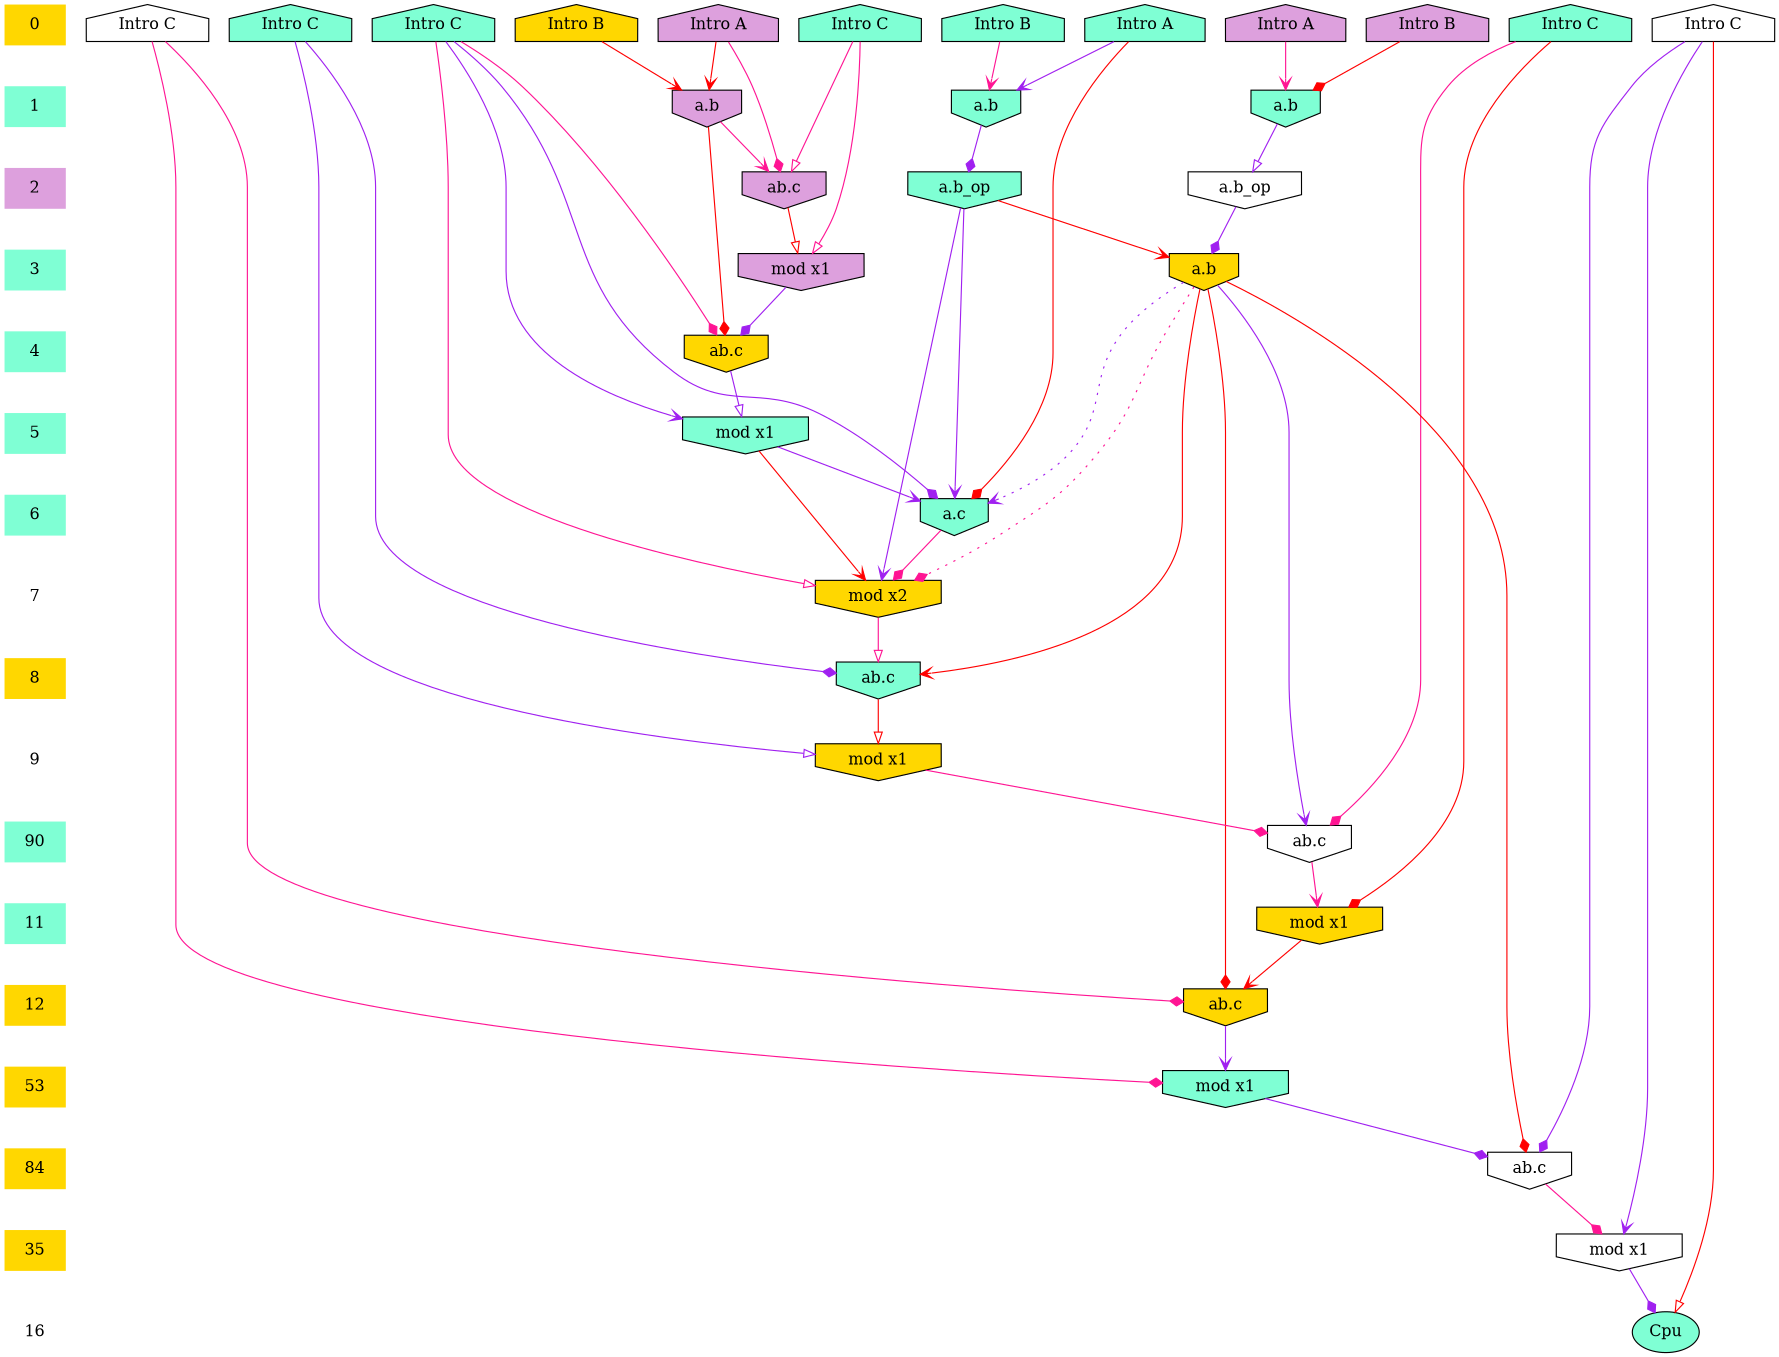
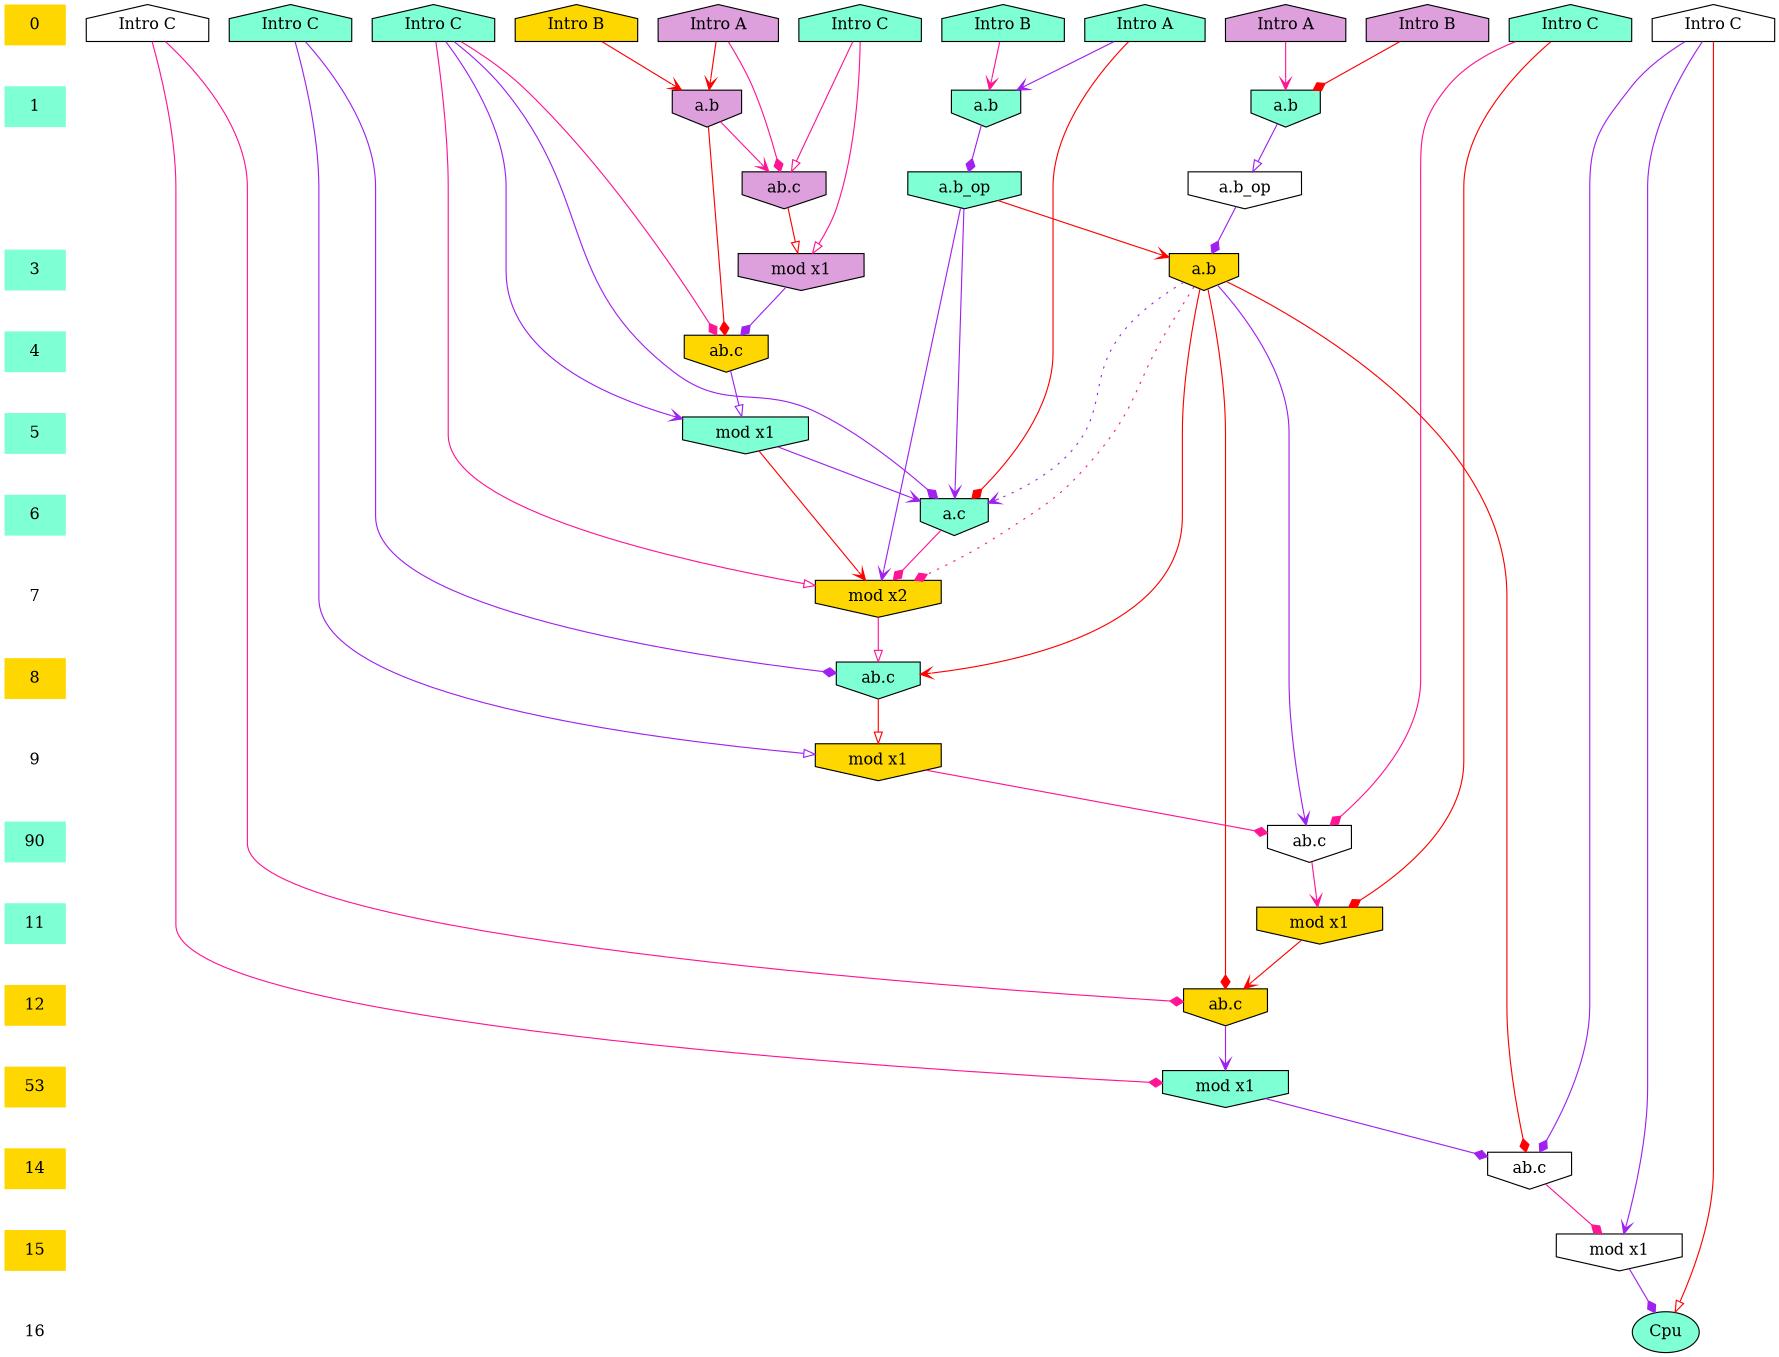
(35, 188) -> none
(35, 1169) -> (35, 1169)
(35, 1250) -> (35, 1250)
